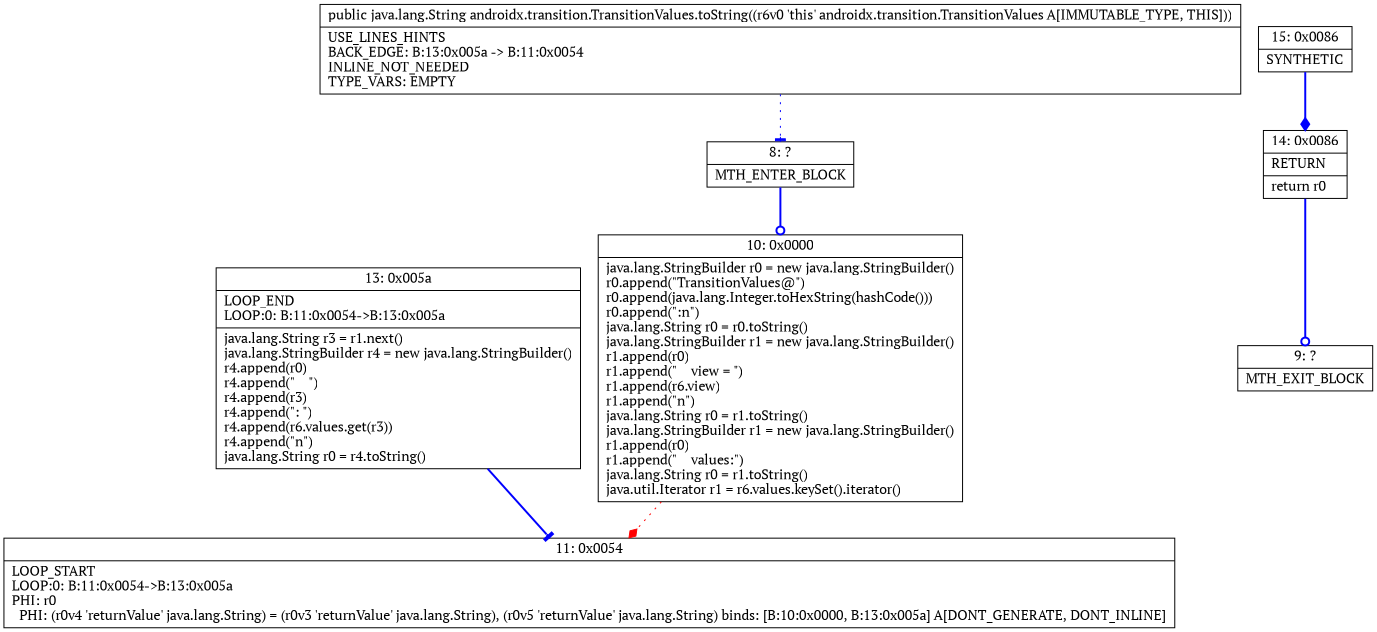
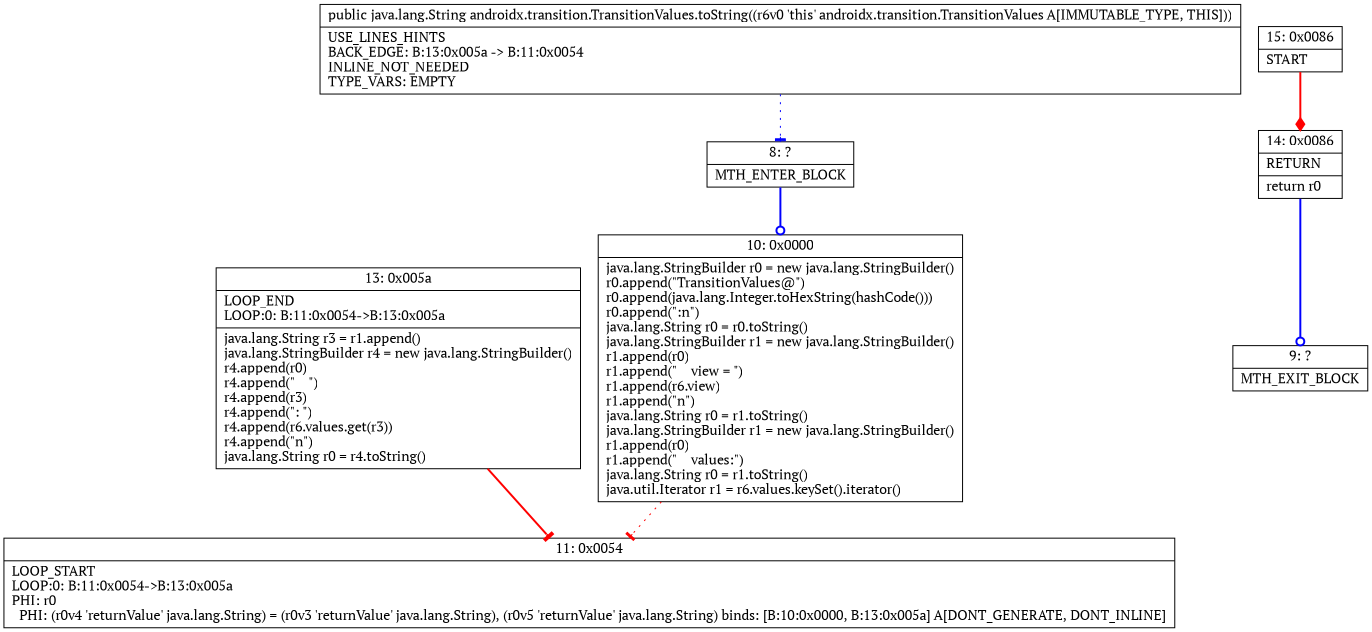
(1305, 60) -> (1288, 60)
(1305, 95) -> (1300, 95)
(314, 339) -> (322, 339)
(517, 502) -> (517, 502)
(649, 515) -> (647, 518)
